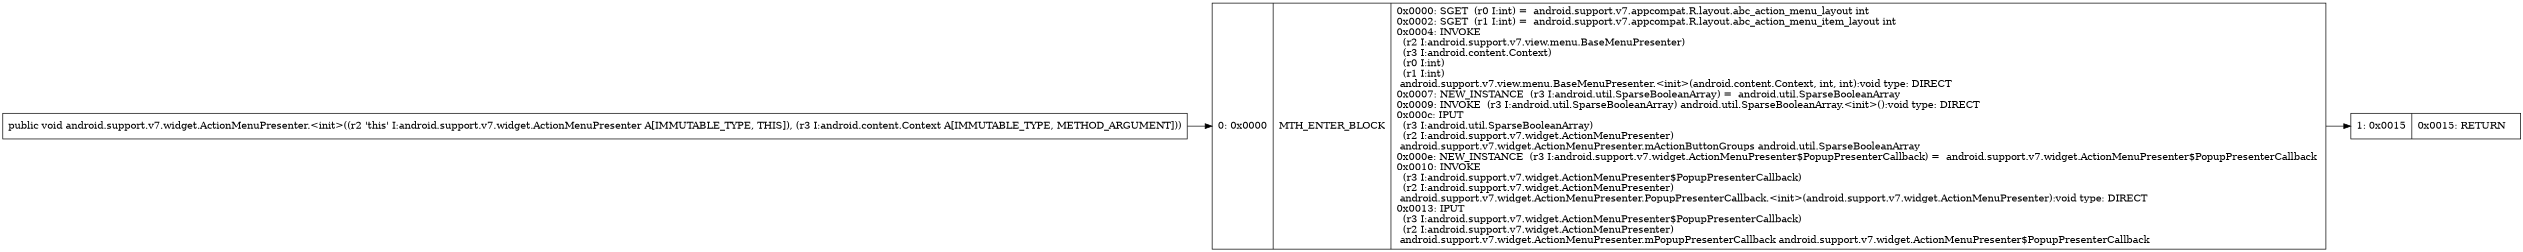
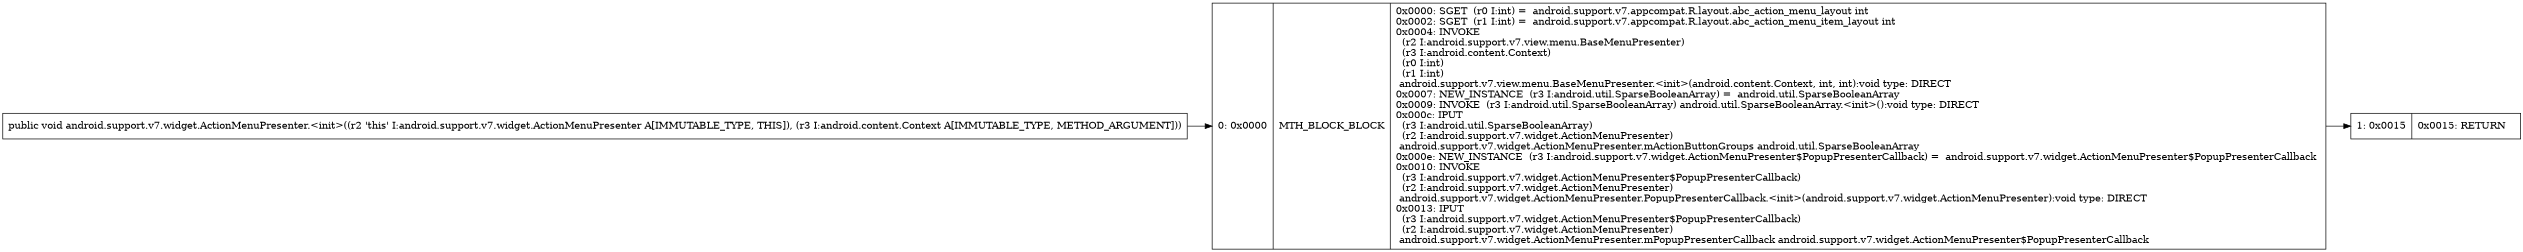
(1332, 126) -> (1332, 126)
